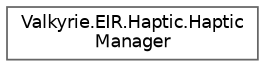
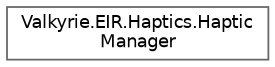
(132, 33) -> (138, 33)
